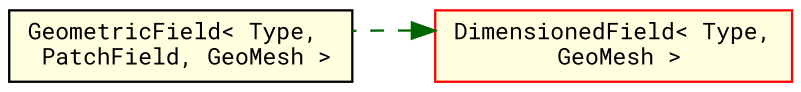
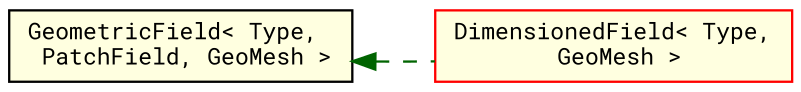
(382, 31) -> (405, 62)
